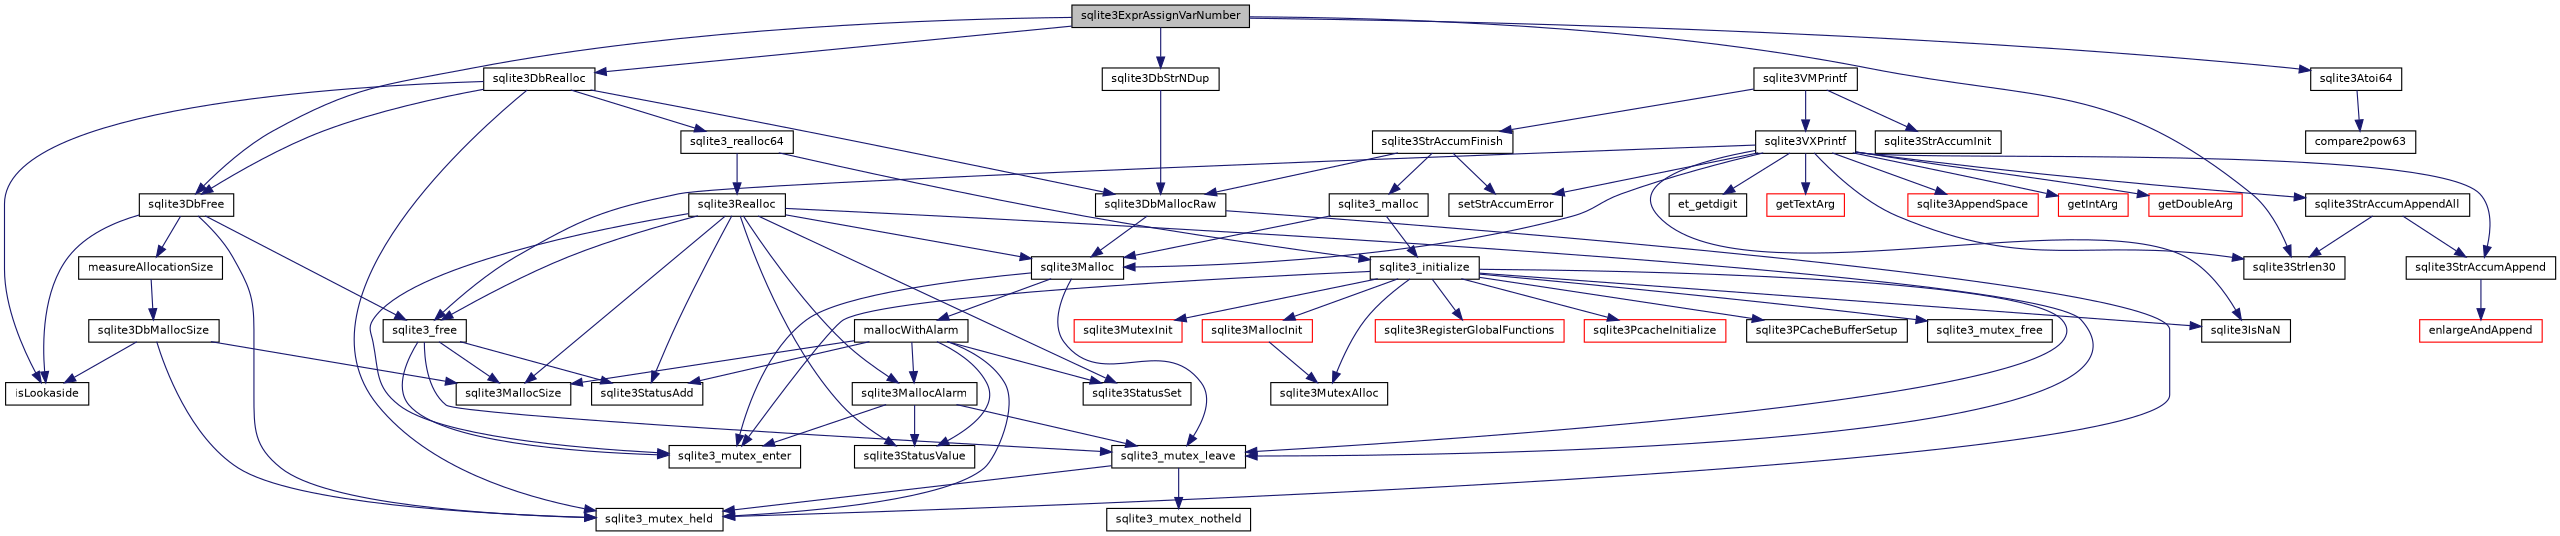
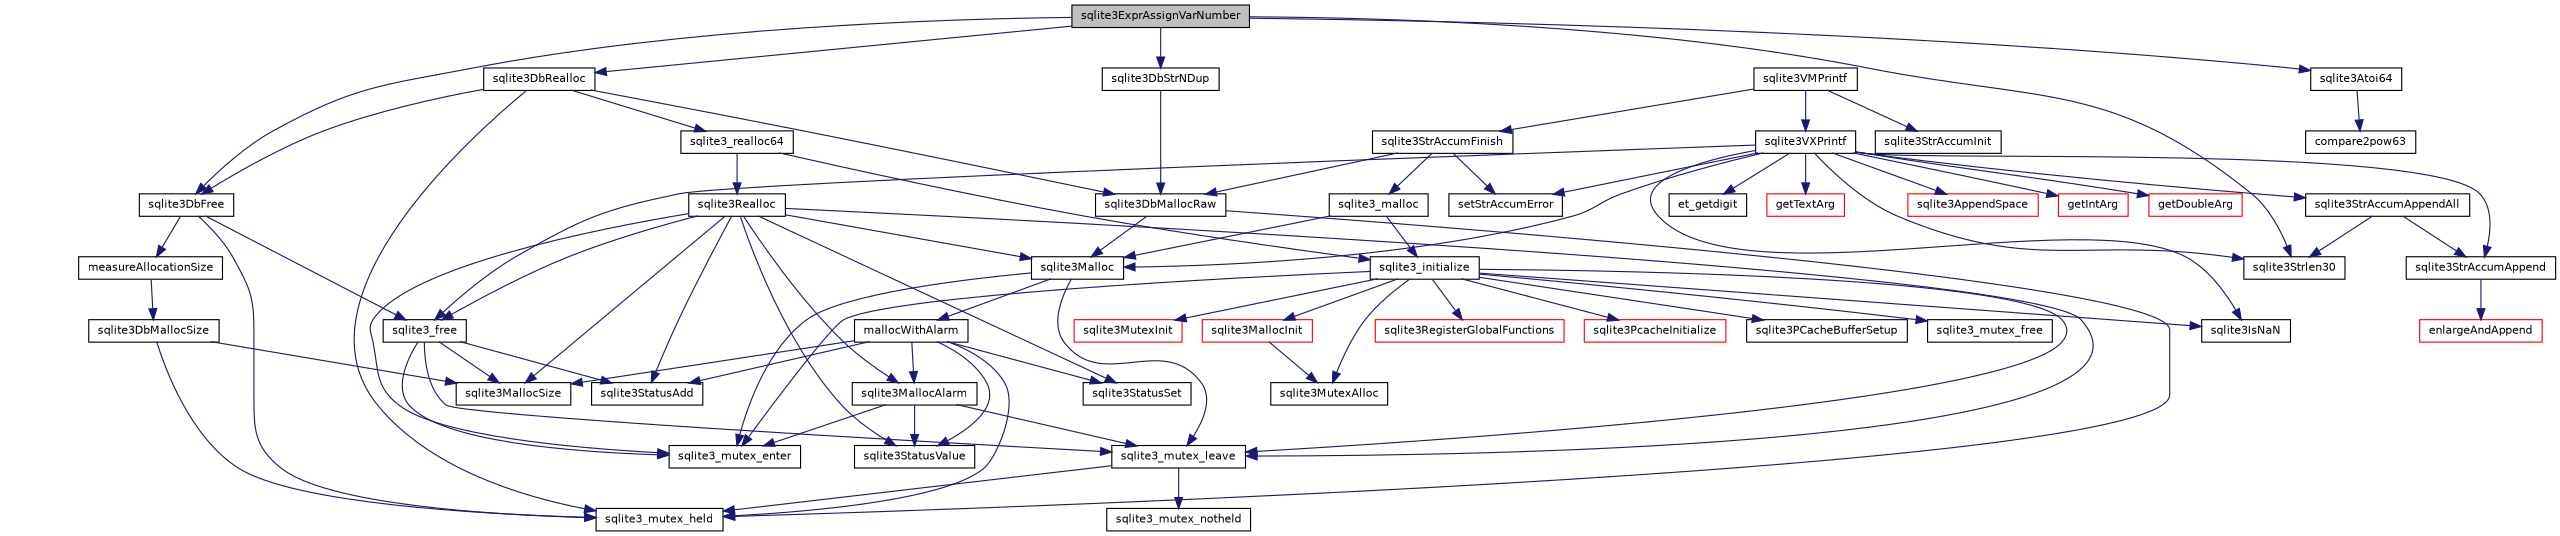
(47, 394) -> none
